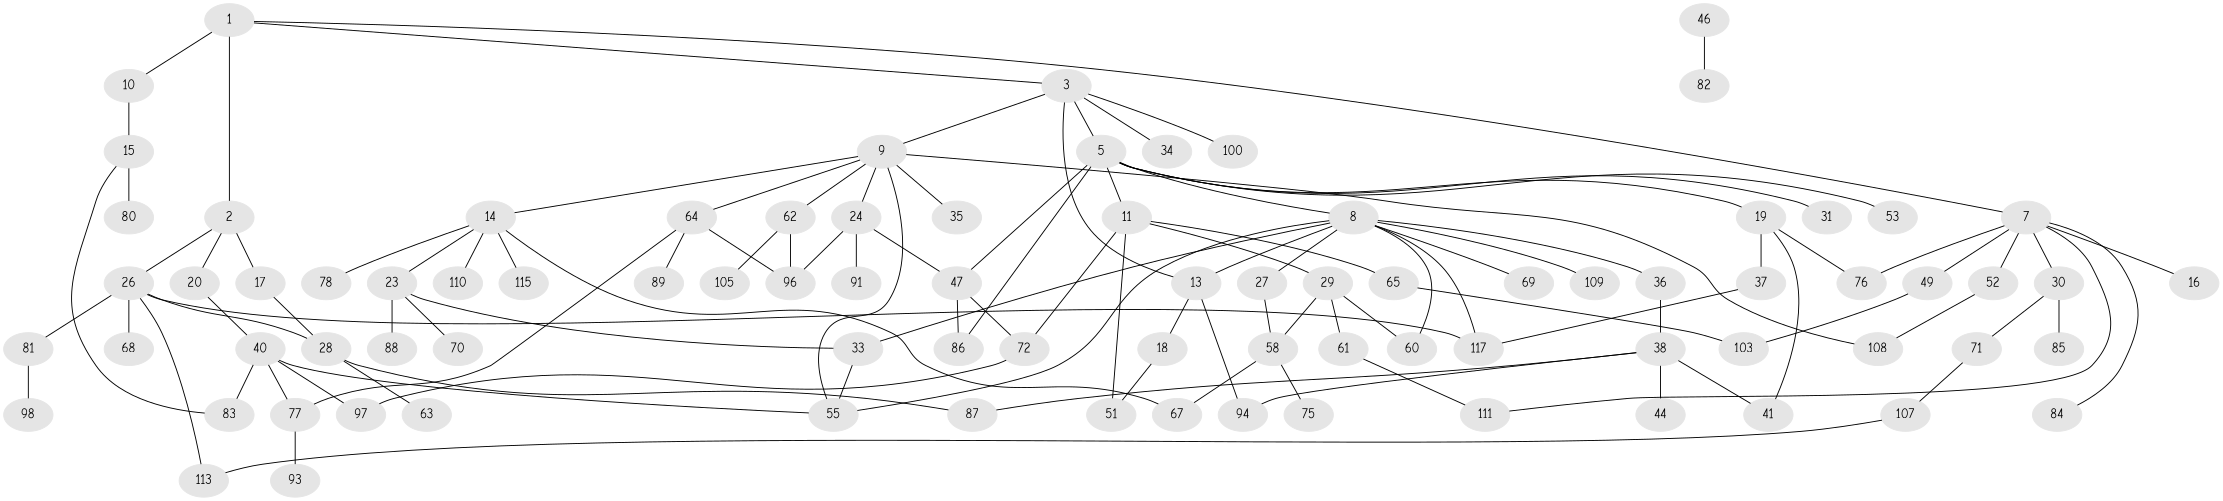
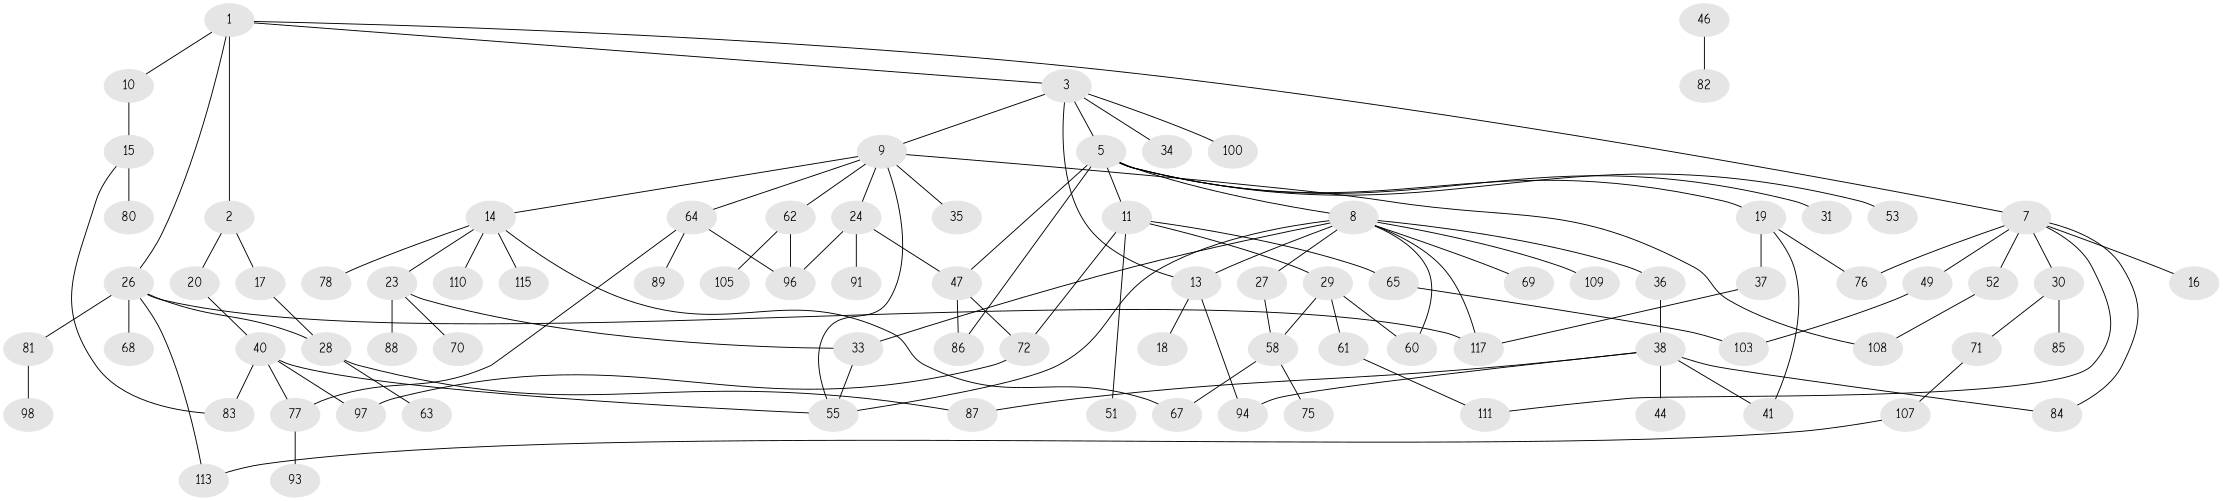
(179, 250) -> (193, 156)
(1137, 382) -> none
none -> (1857, 387)
